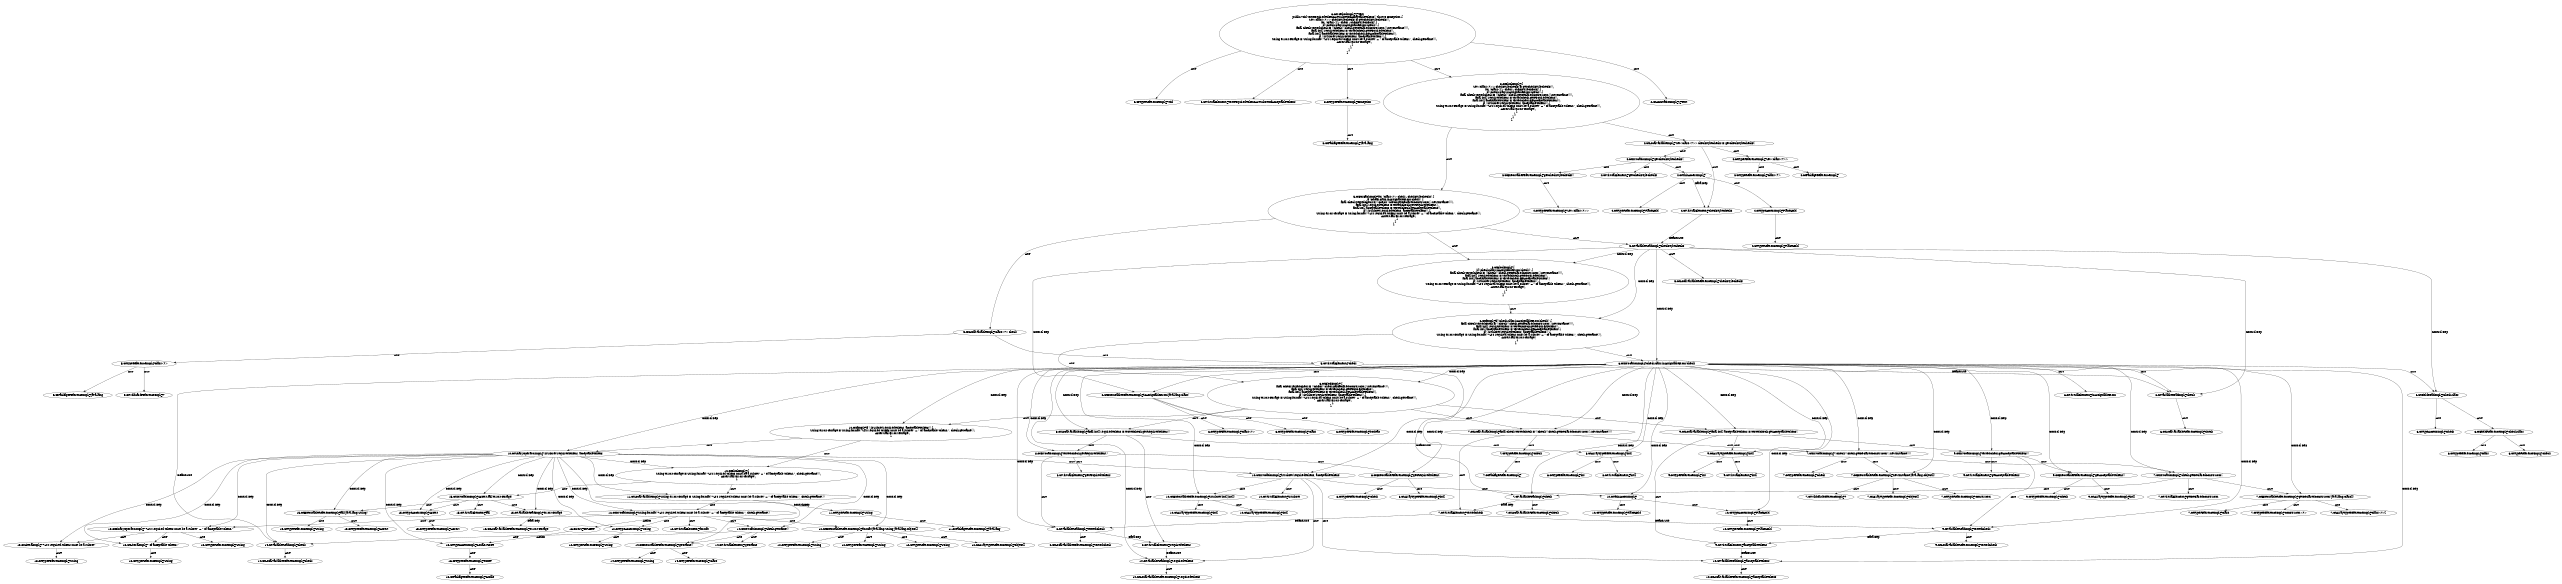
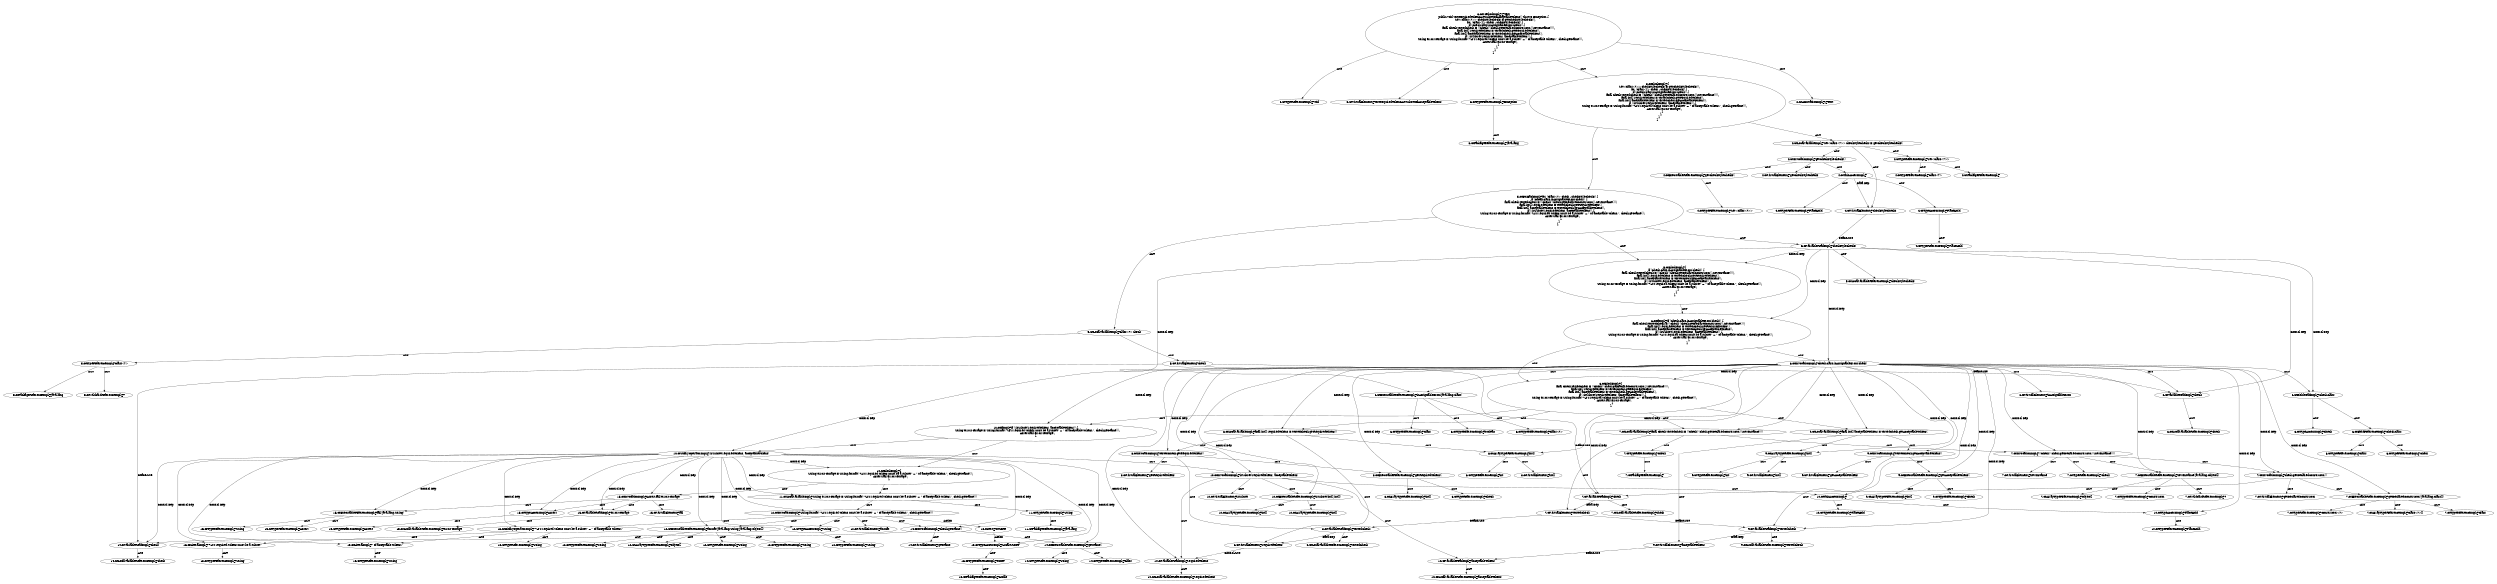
(1226, 367) -> none
(2402, 430) -> none
none -> (2025, 475)
(534, 521) -> (529, 521)
(1174, 553) -> (1232, 553)
